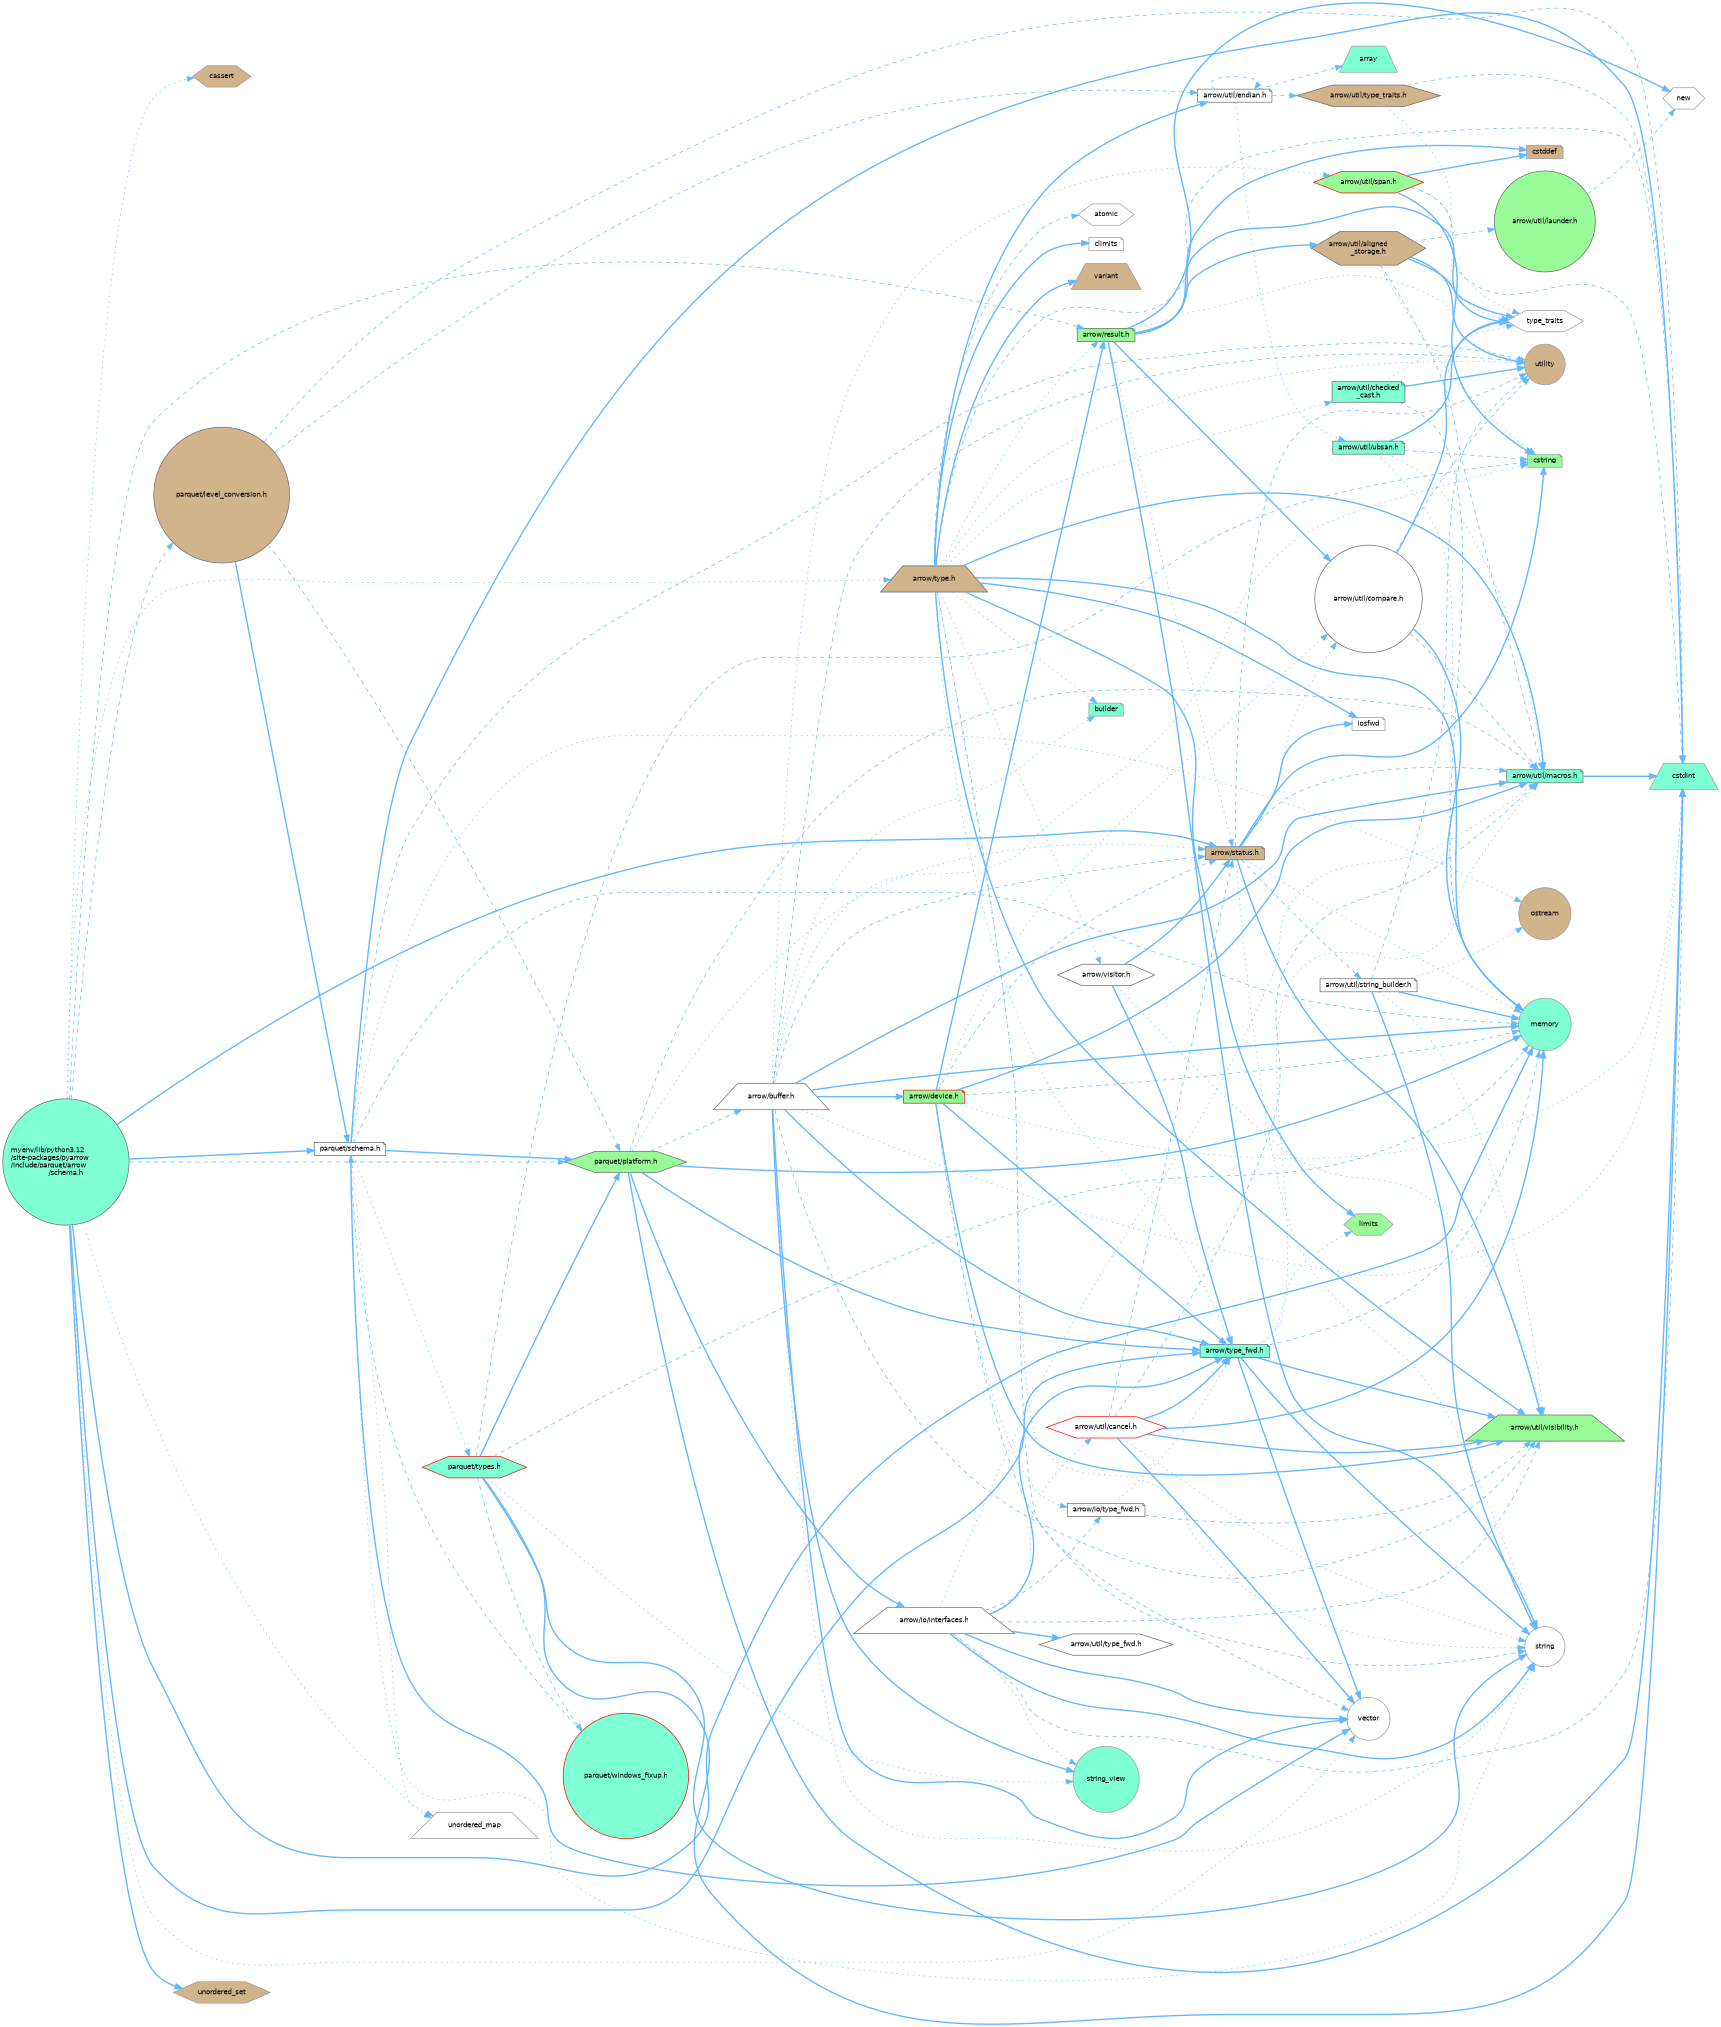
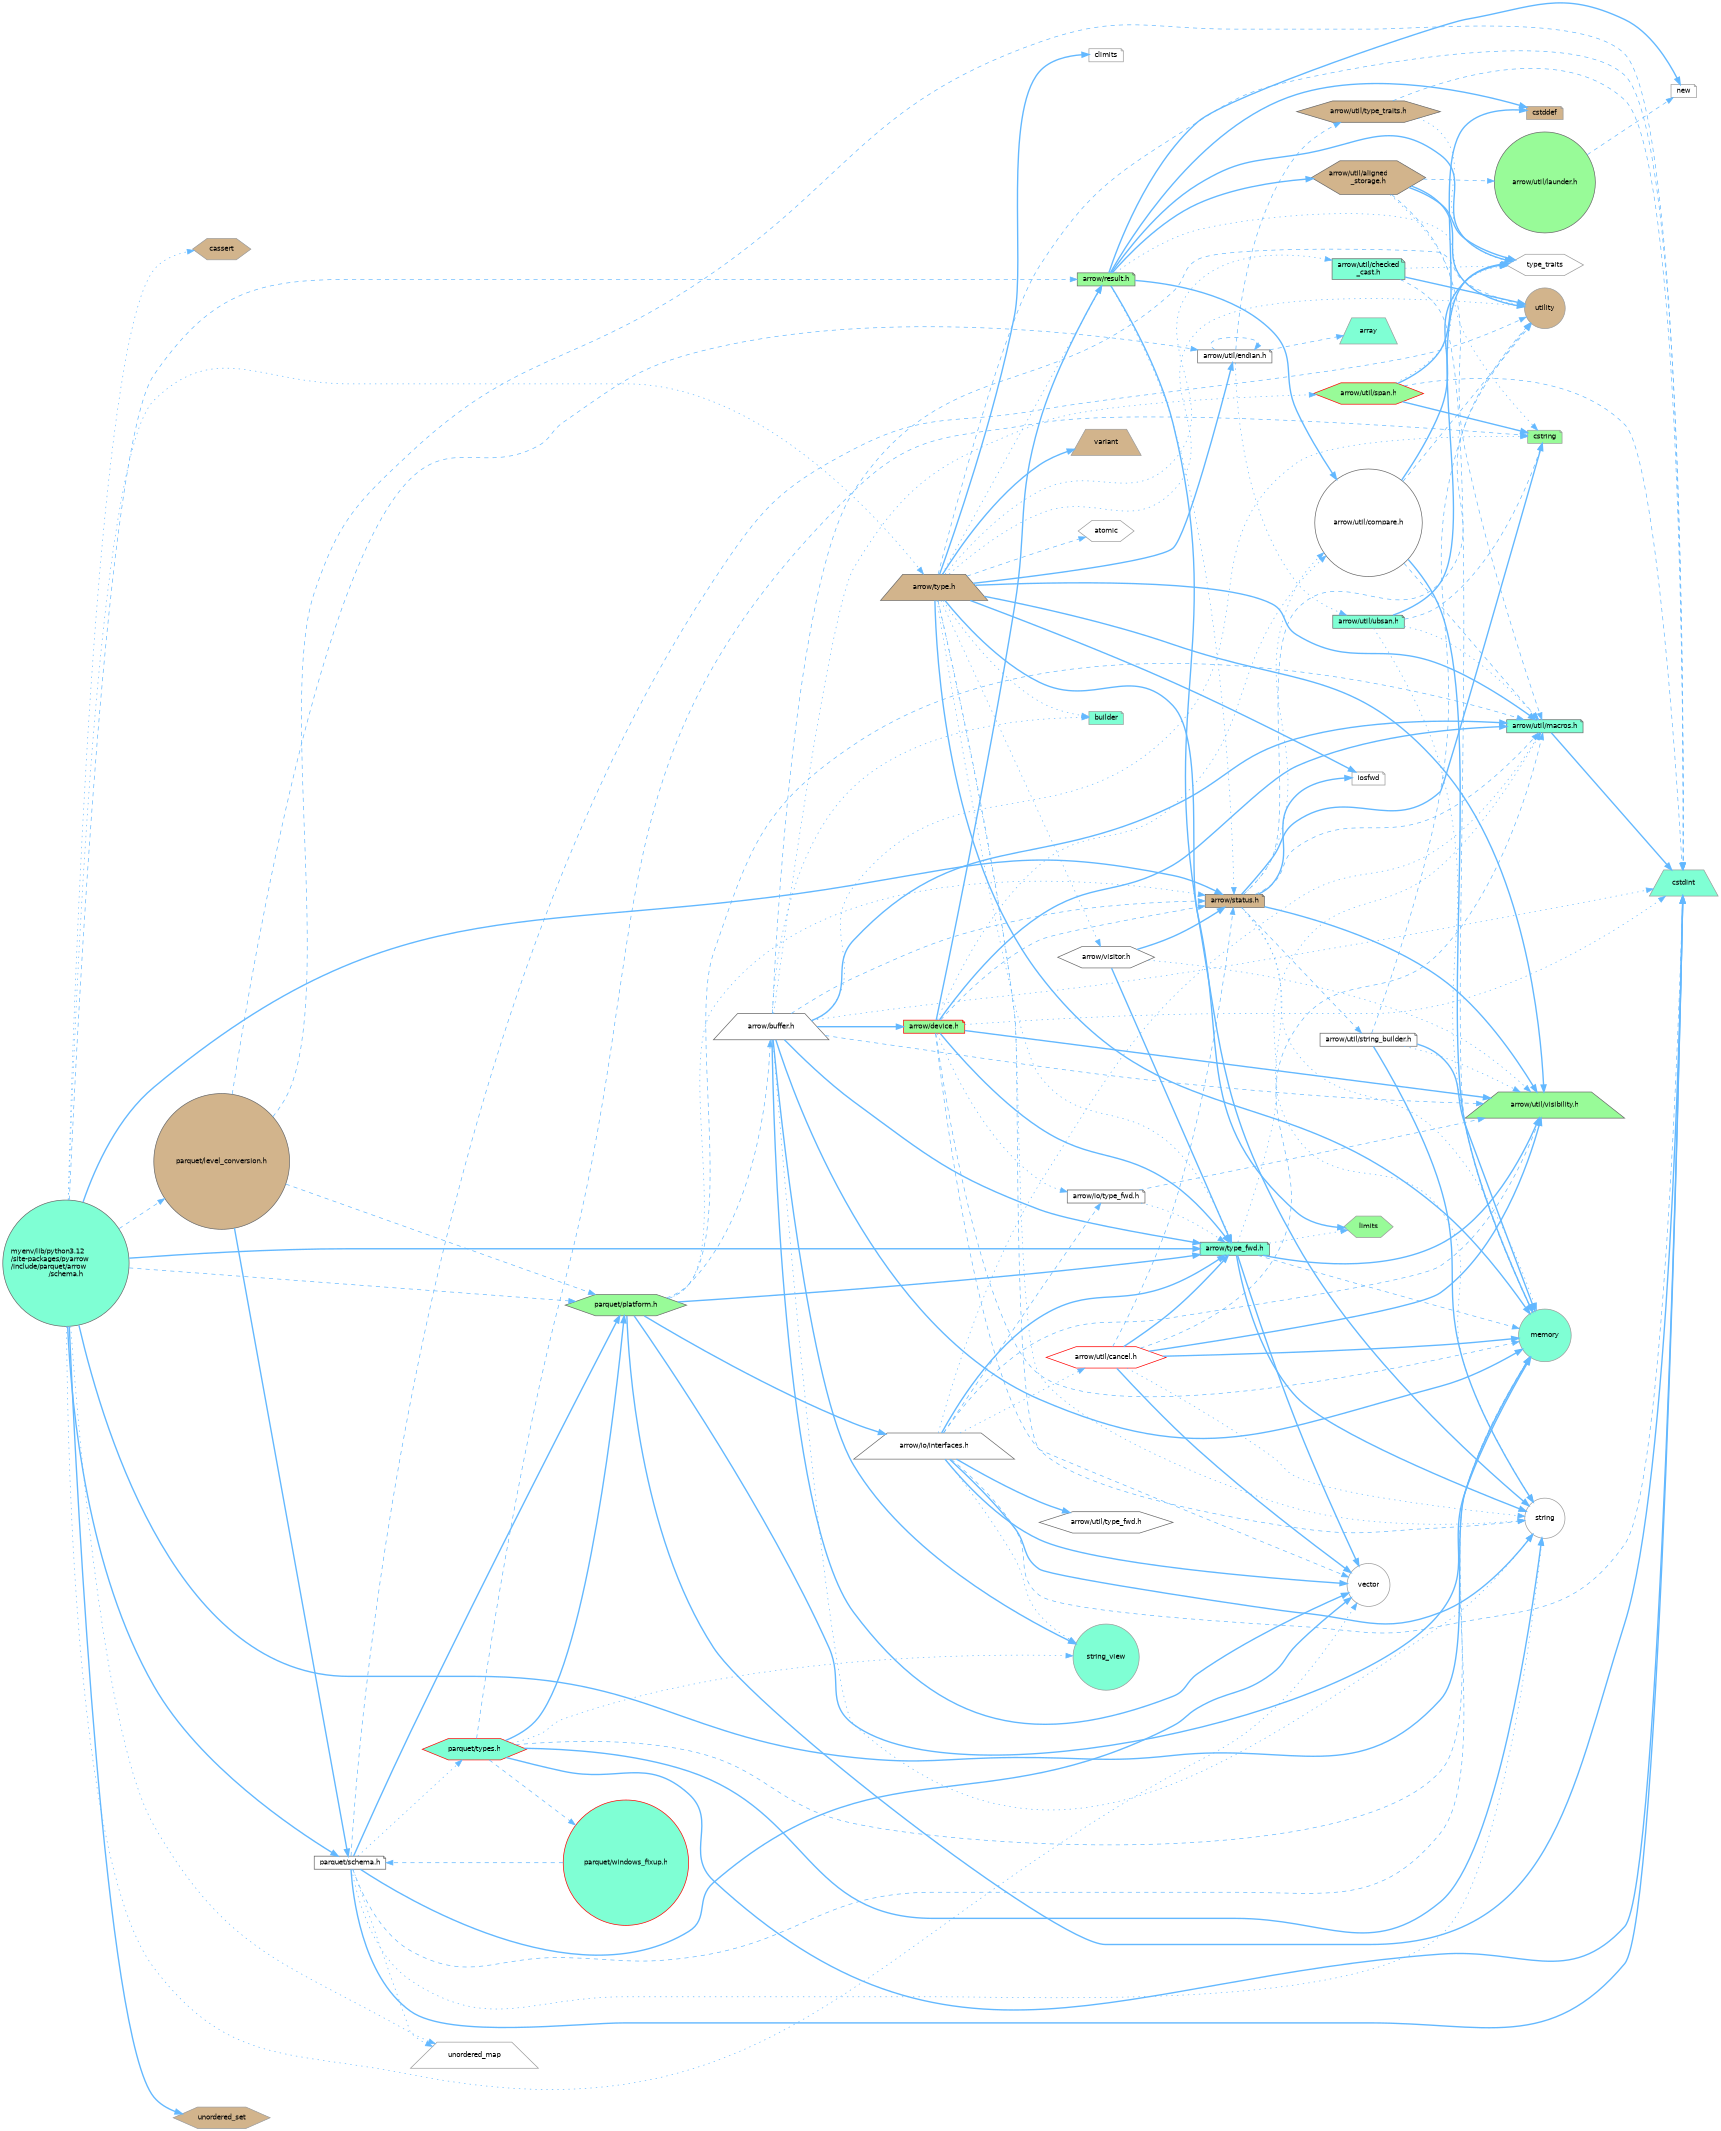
(1684, 98) -> (1684, 91)
(1545, 914) -> none
